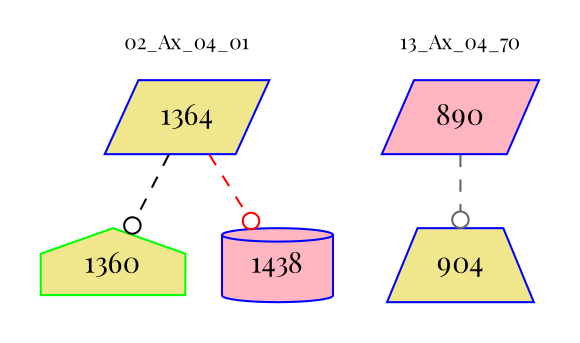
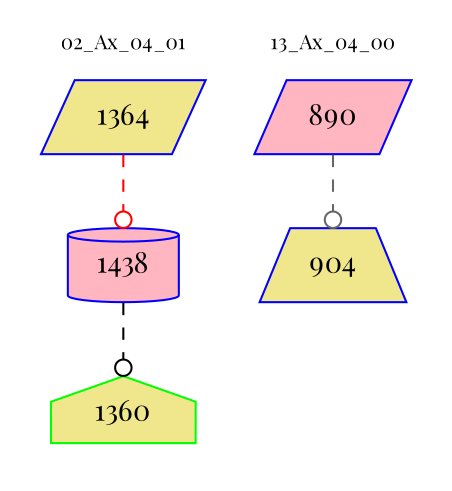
(460, 44) -> (333, 44)
(153, 186) -> (123, 331)
